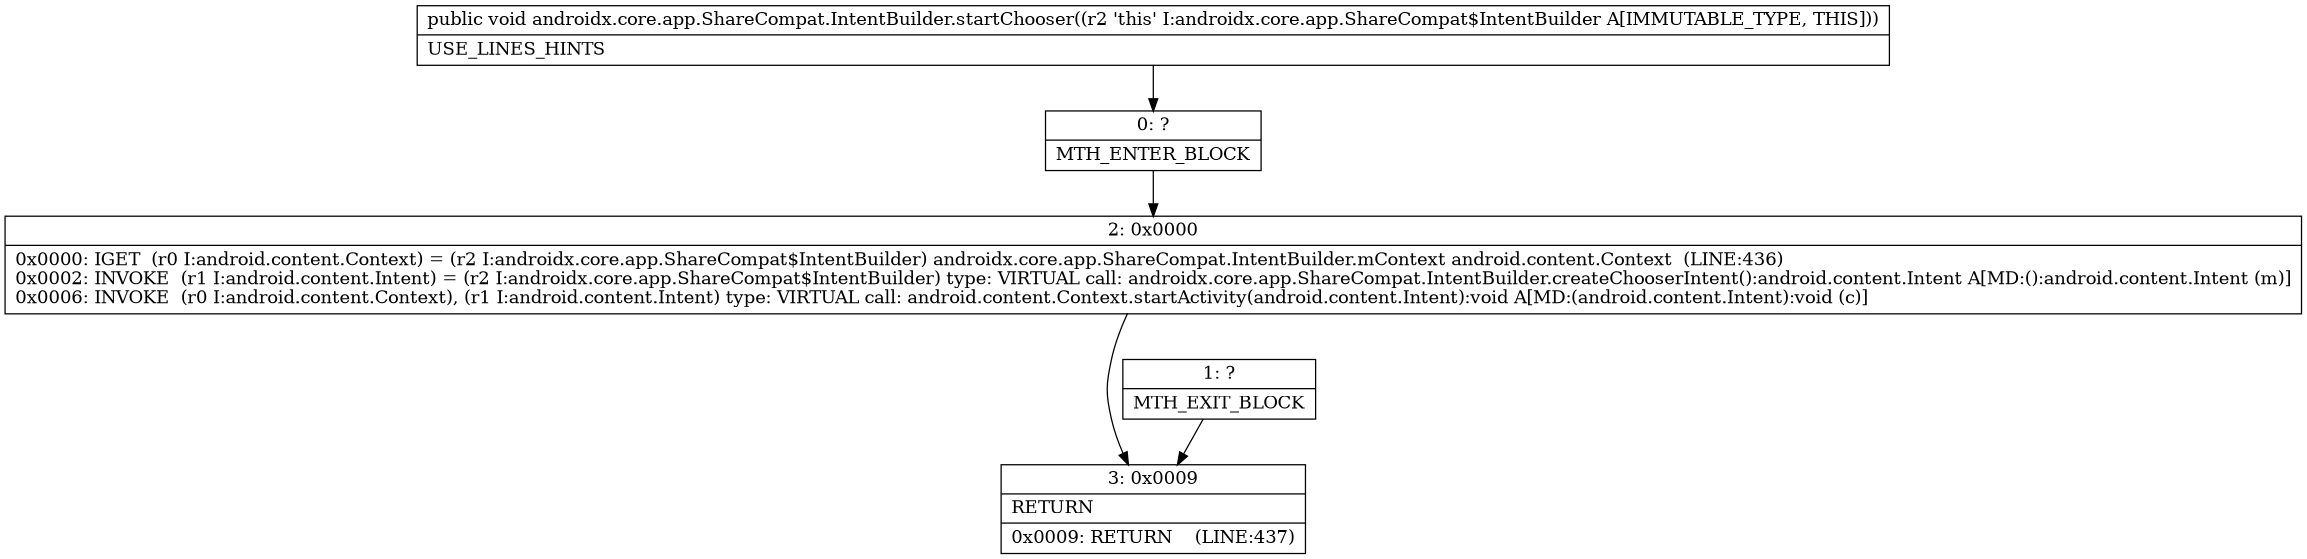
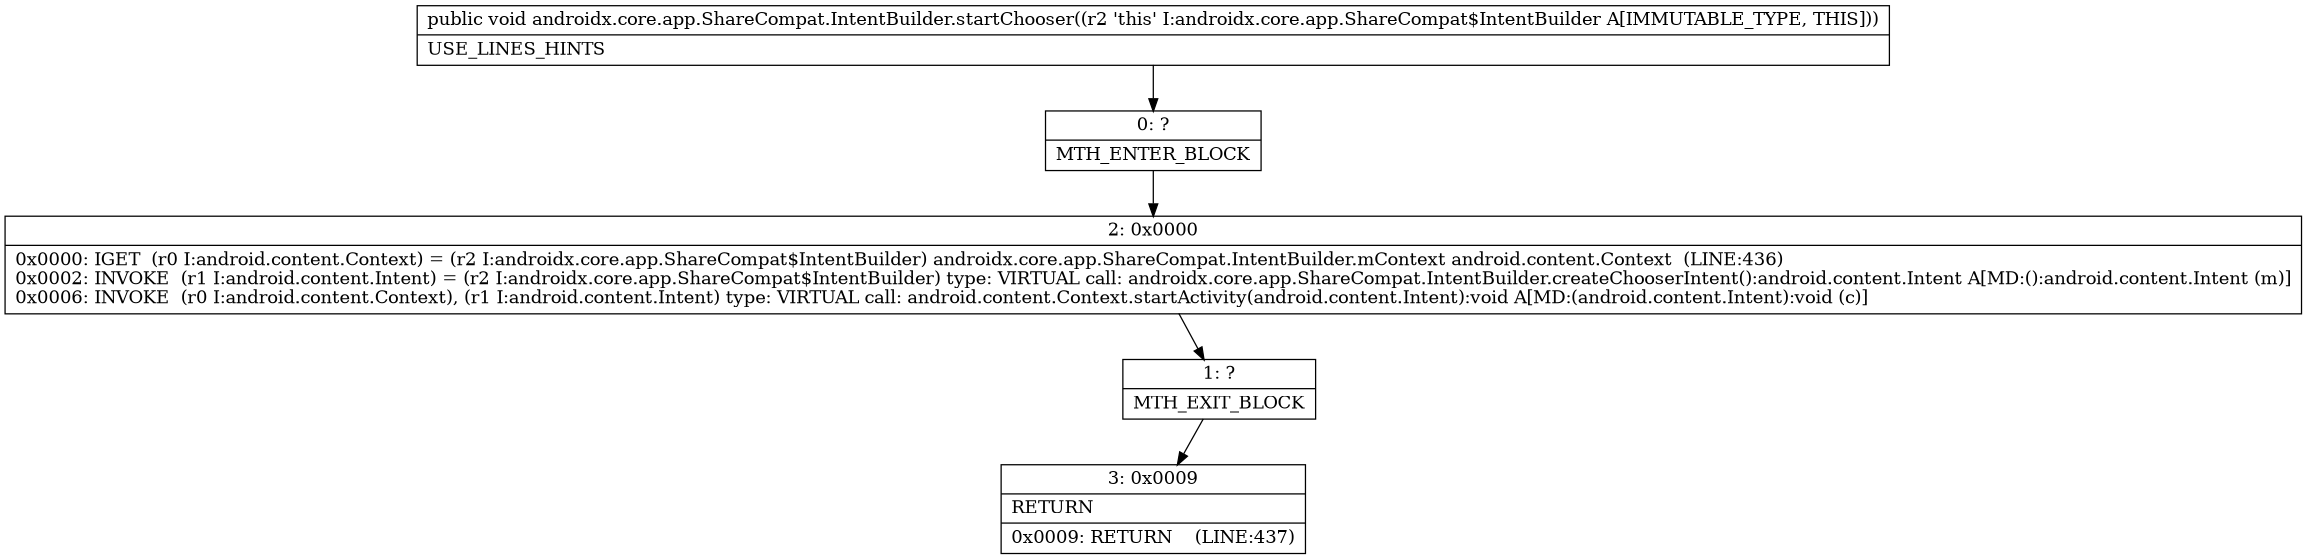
(1107, 383) -> (1188, 331)
